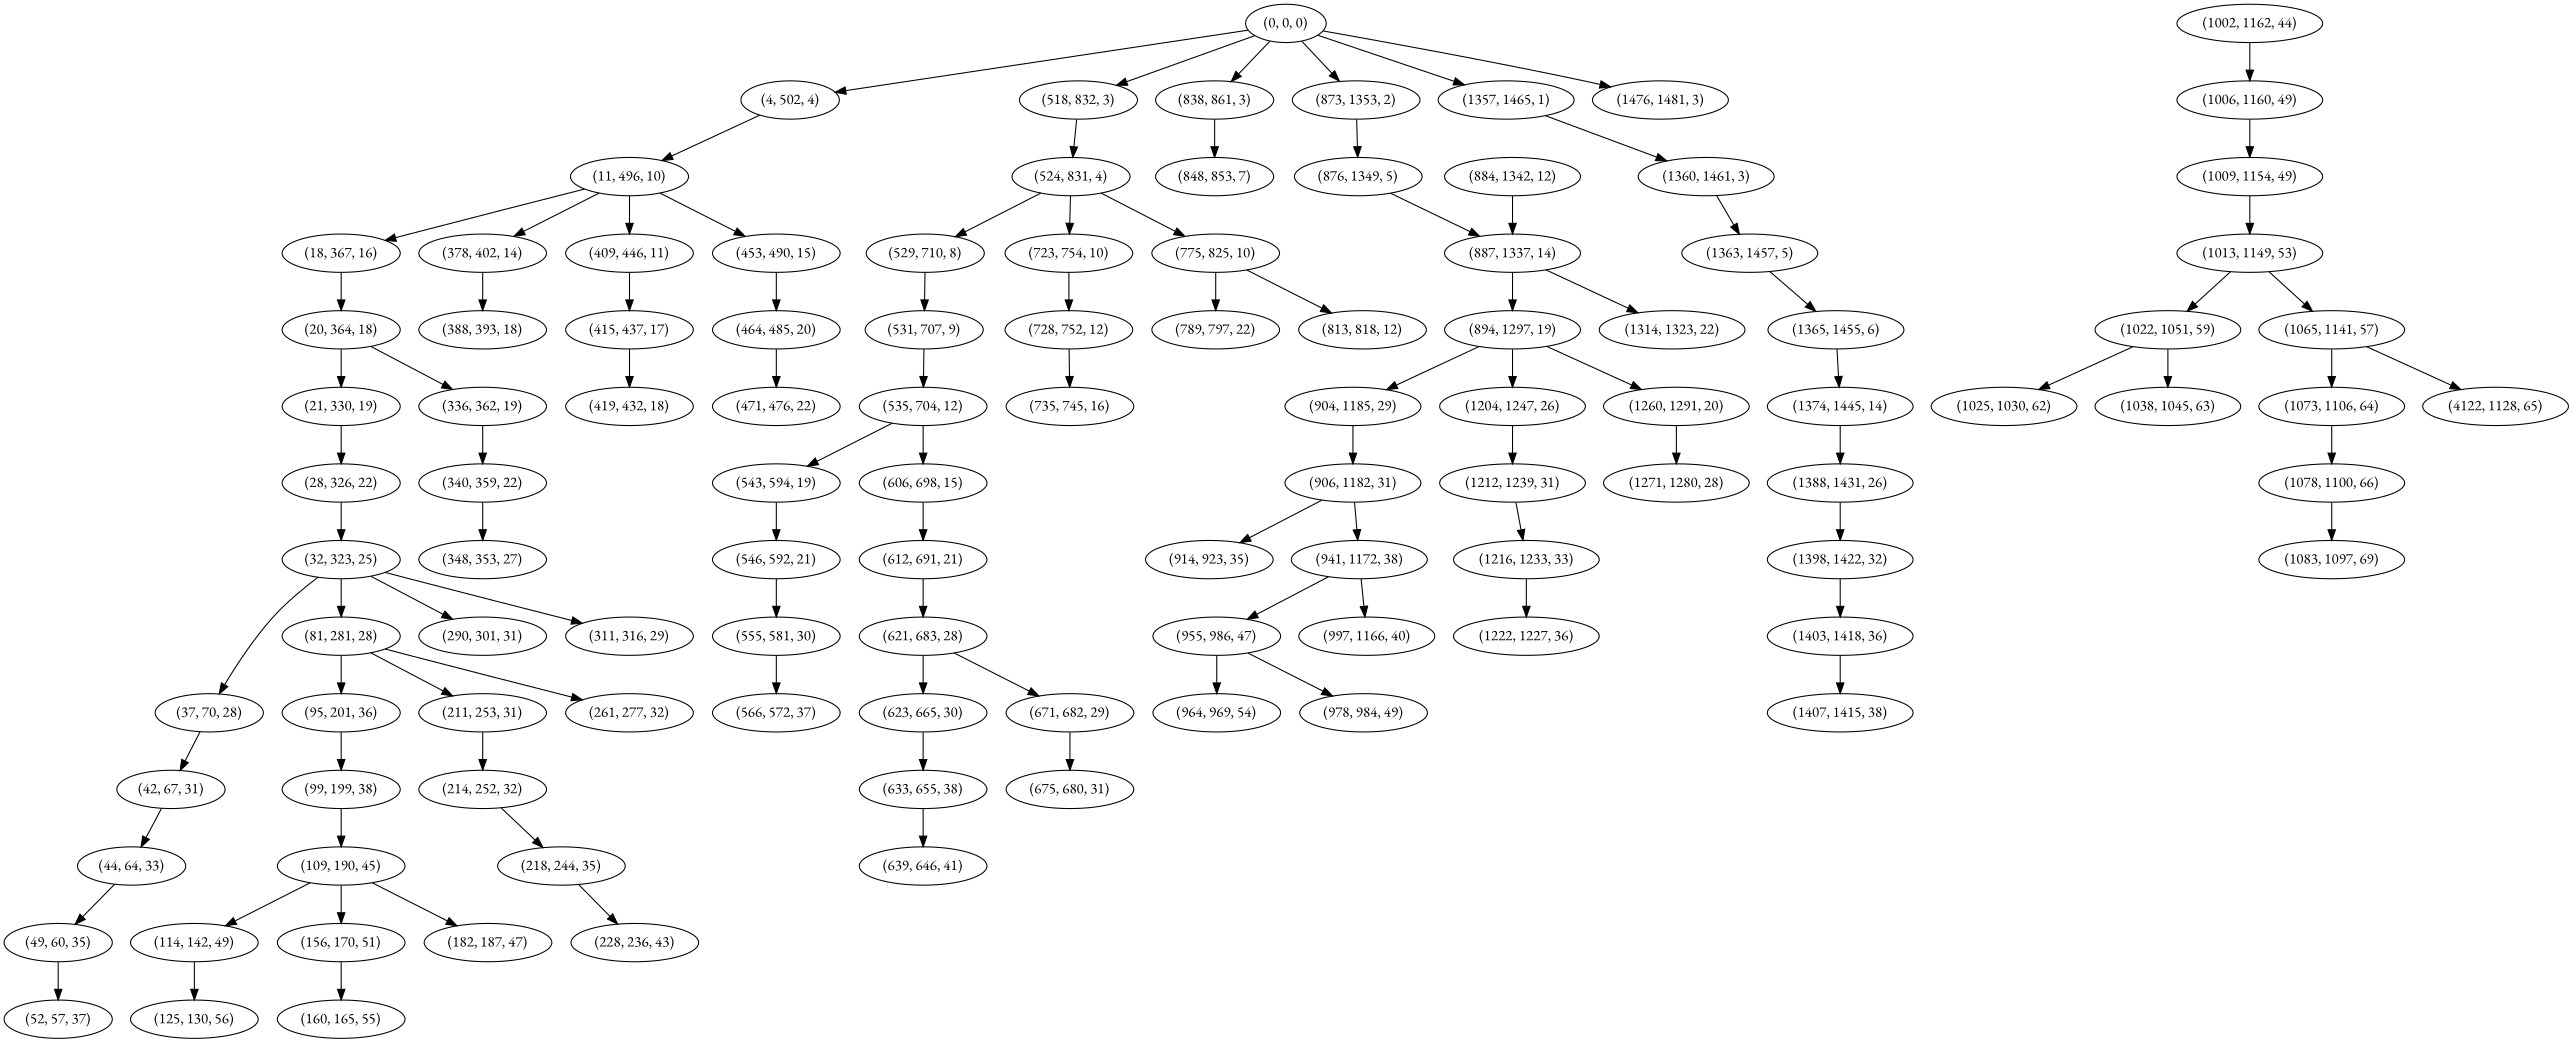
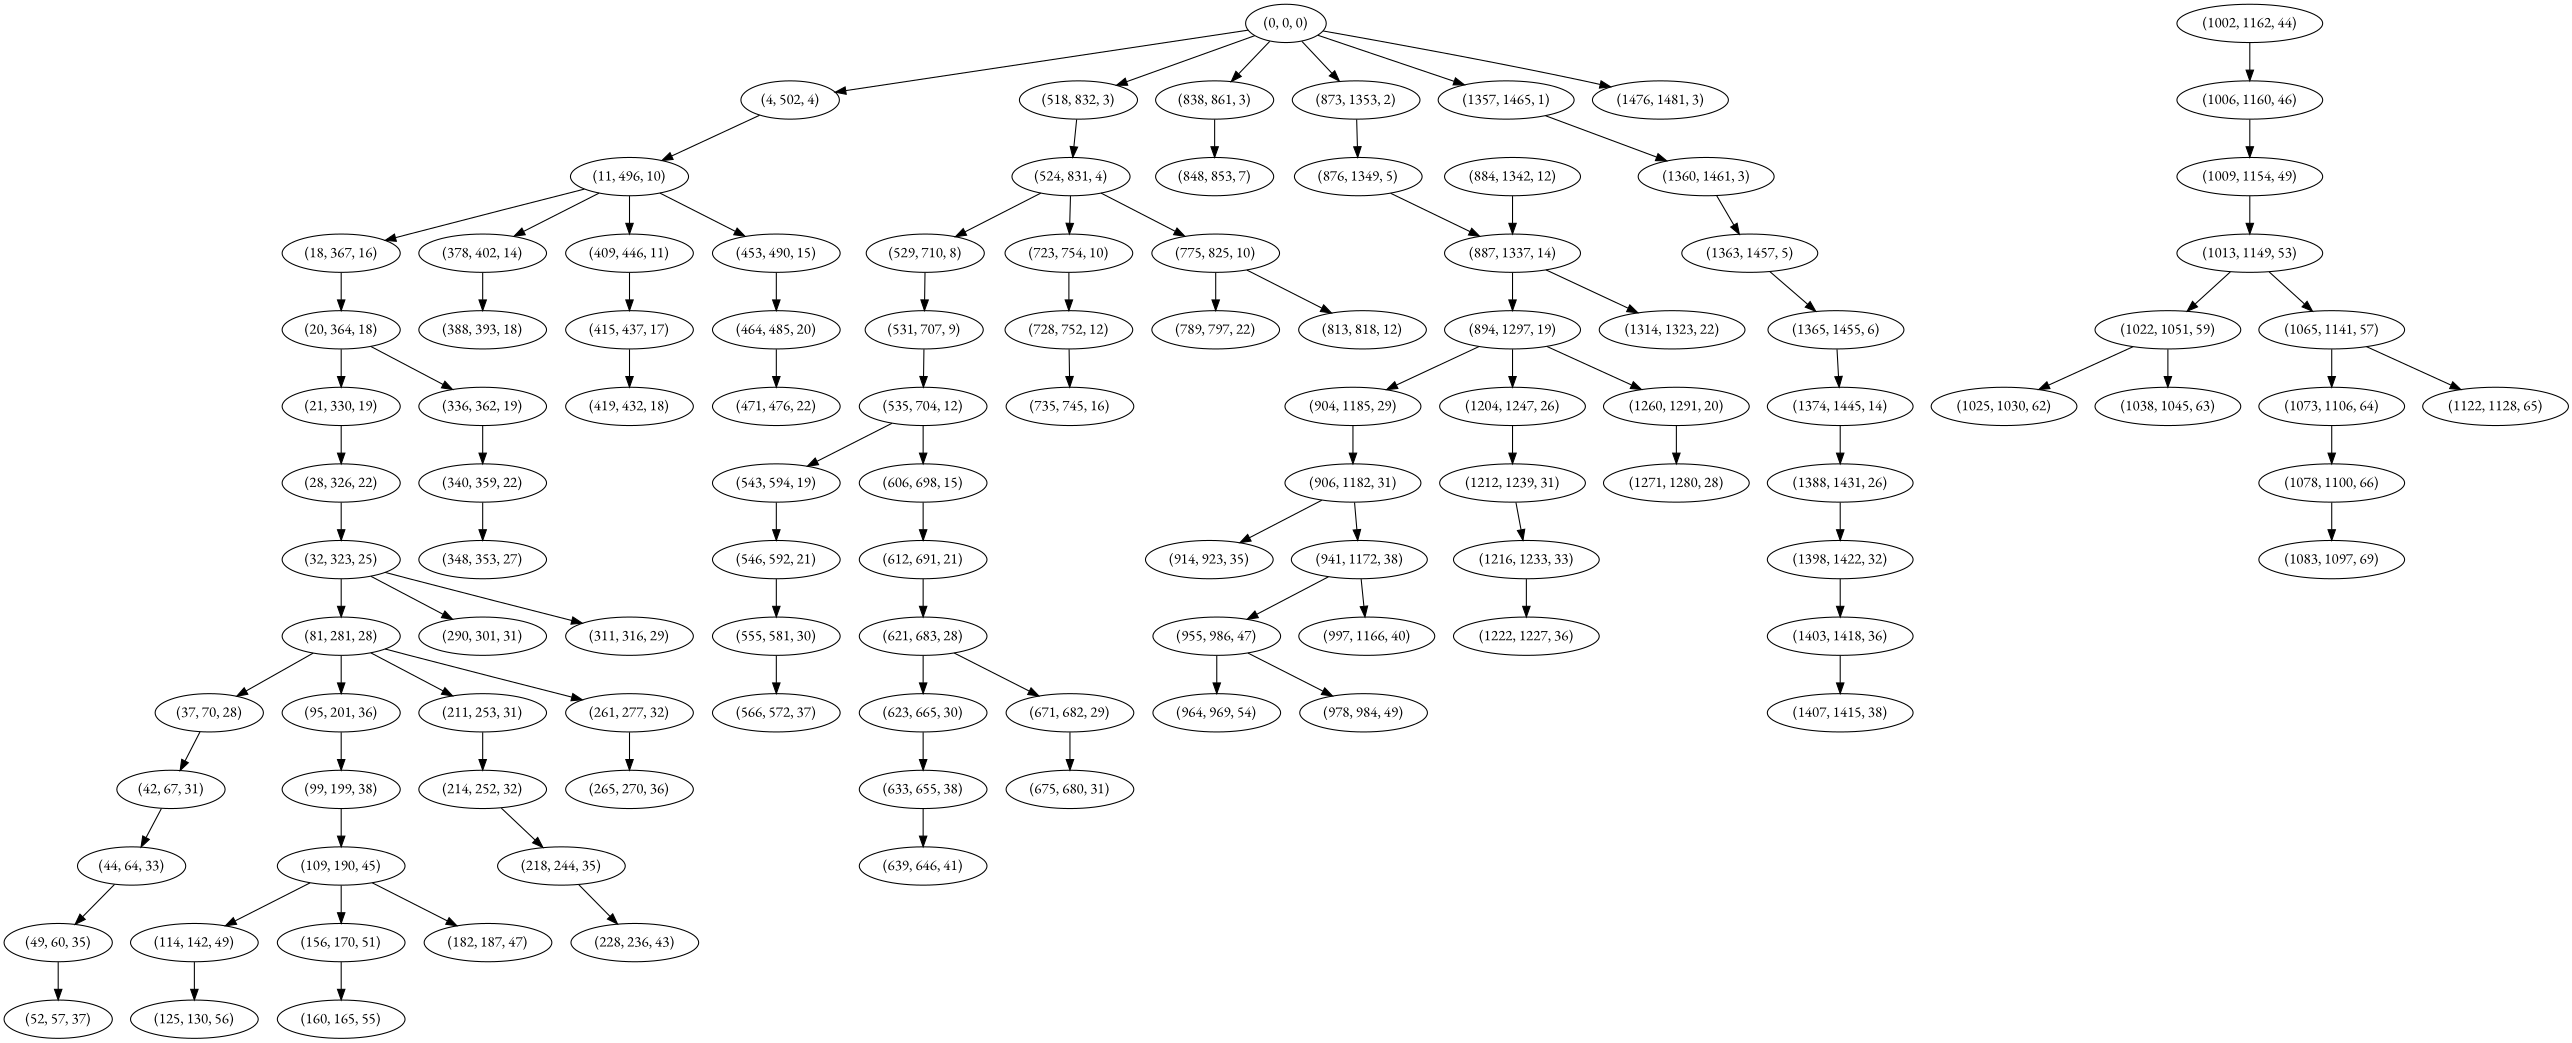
(2250, 100) -> (2250, 100)
(2496, 406) -> (2496, 406)
(266, 626) -> (280, 672)
none -> (630, 789)
